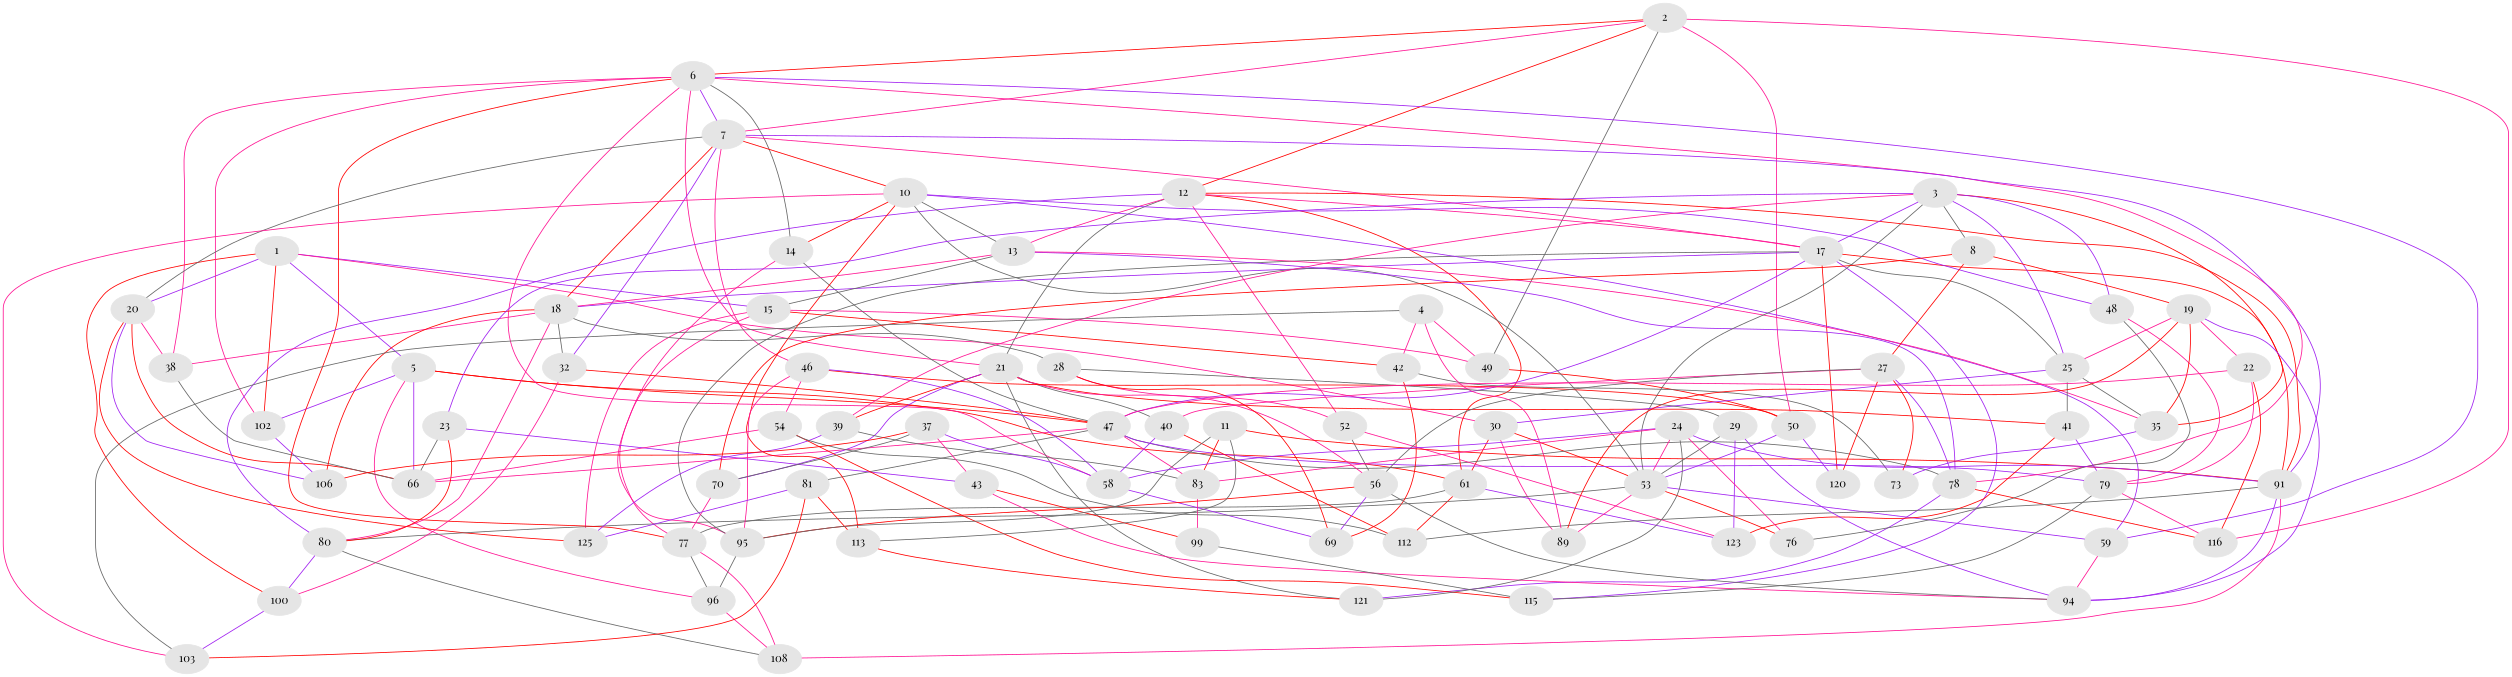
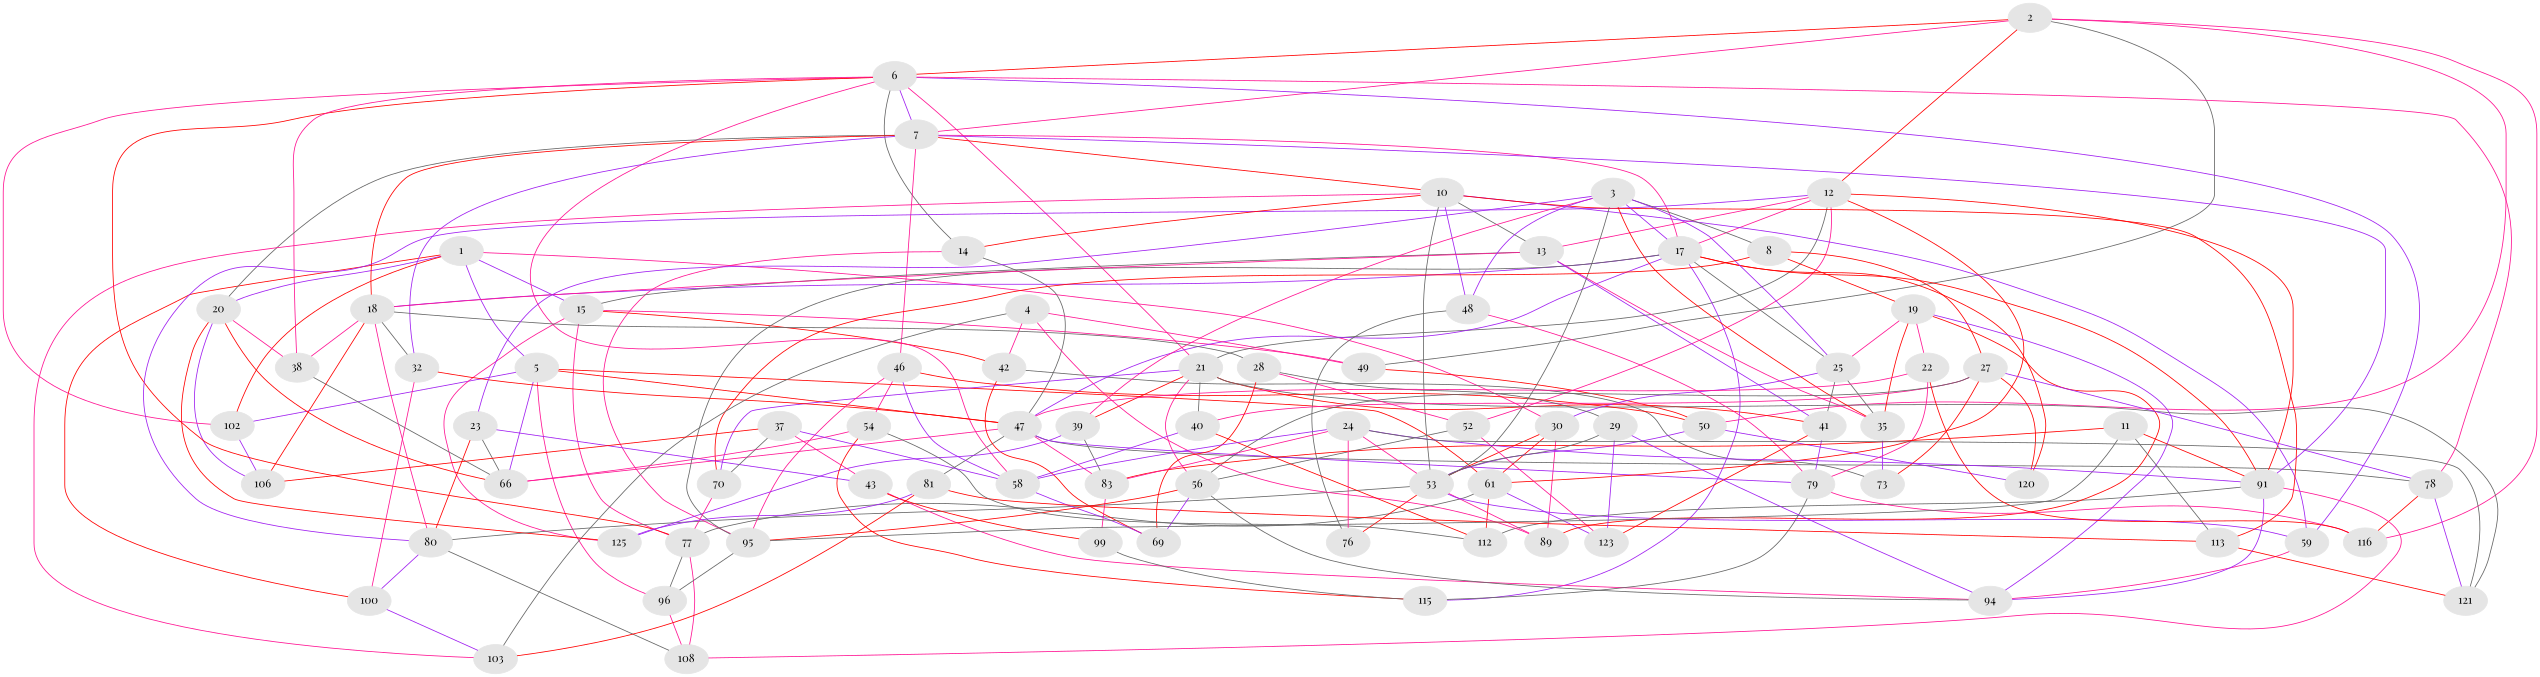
(1540, 296) -> (1683, 338)
